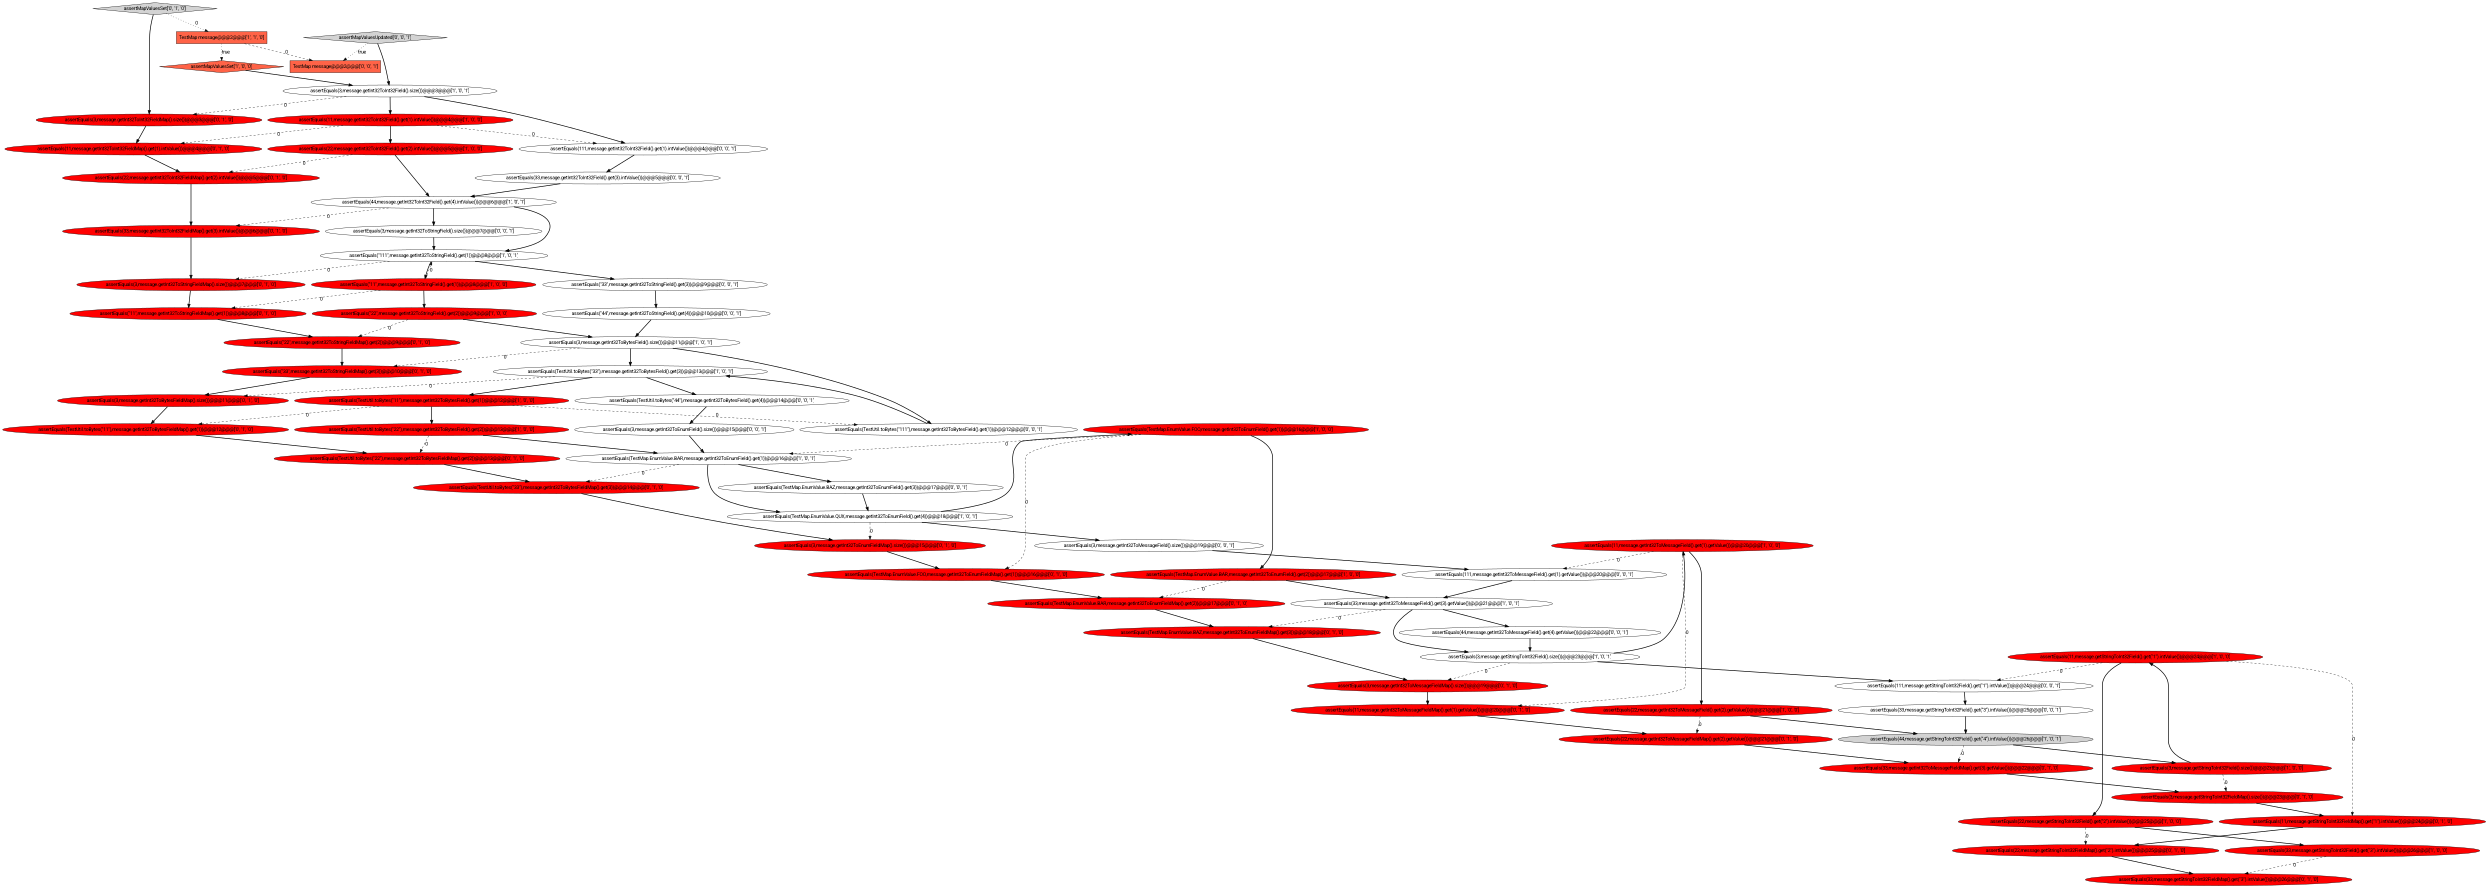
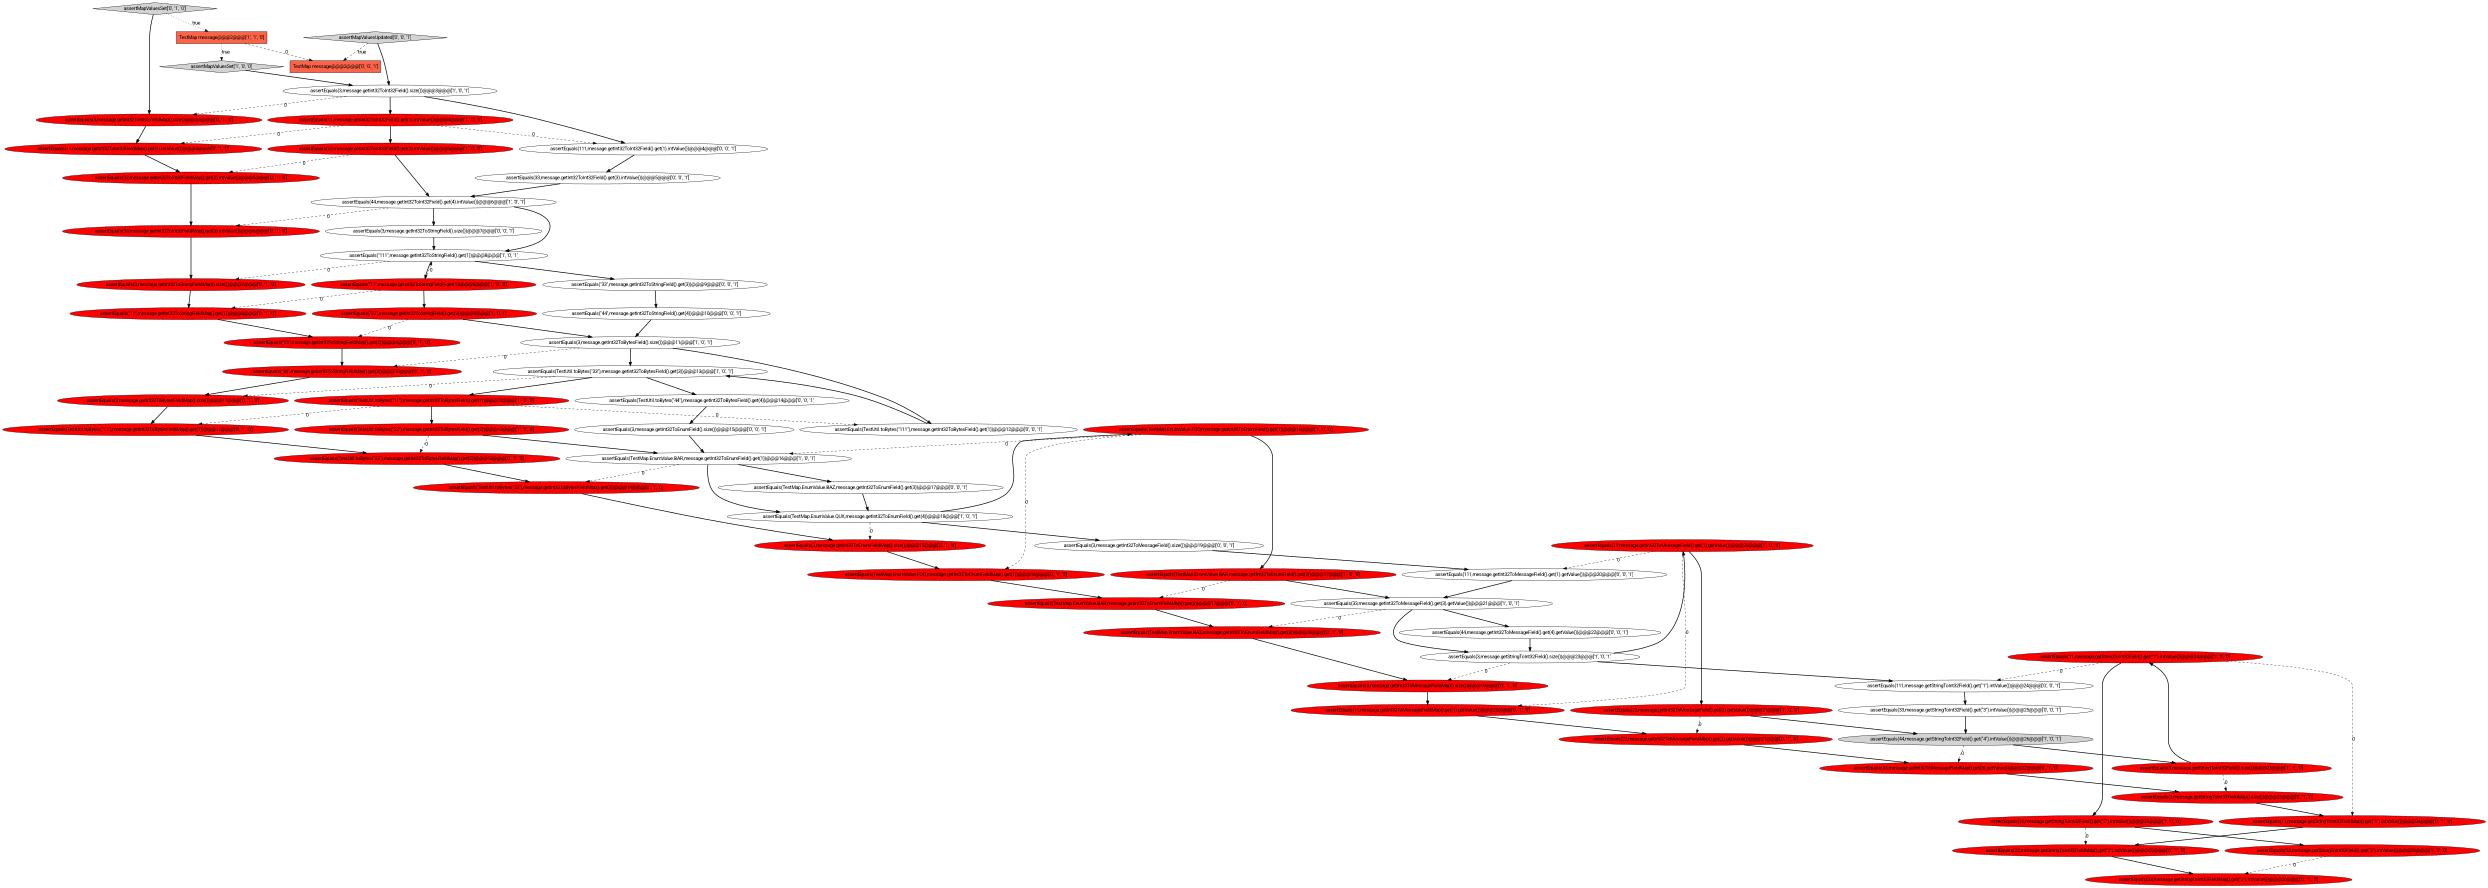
(196, 23) -> (196, 23)
(357, 51) -> (357, 51)
(222, 67) -> (222, 67)
